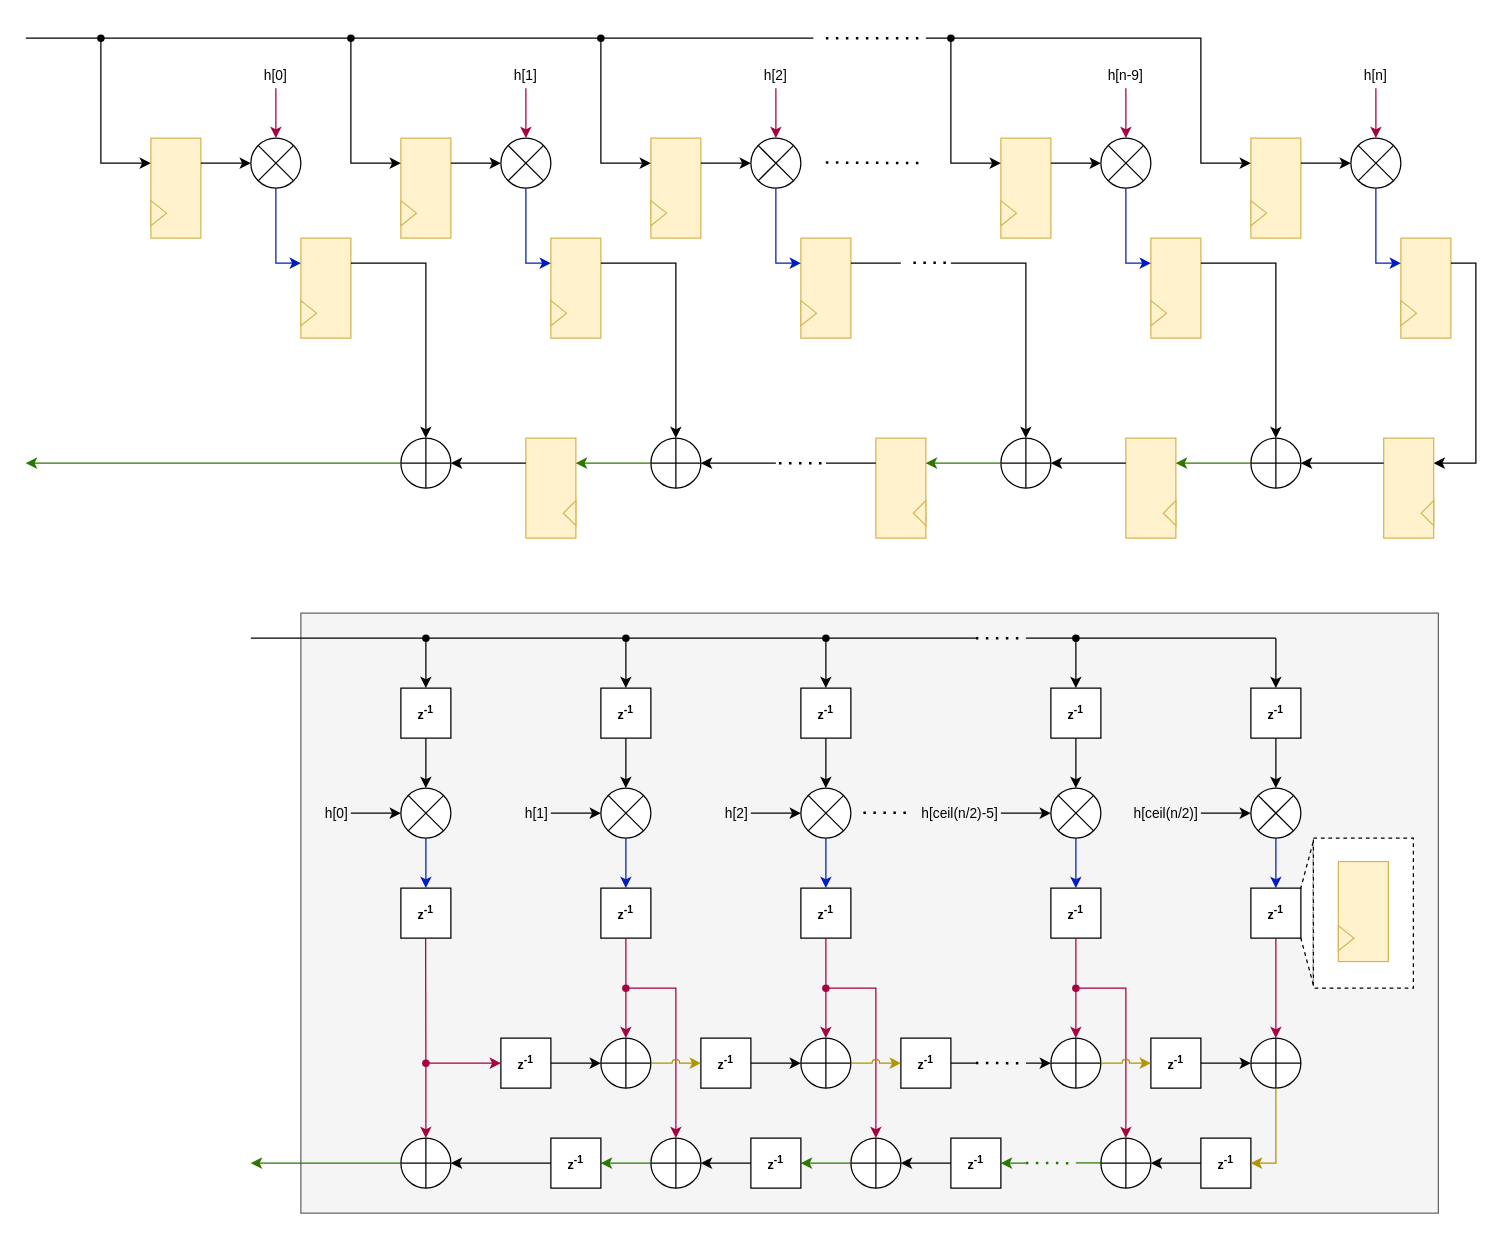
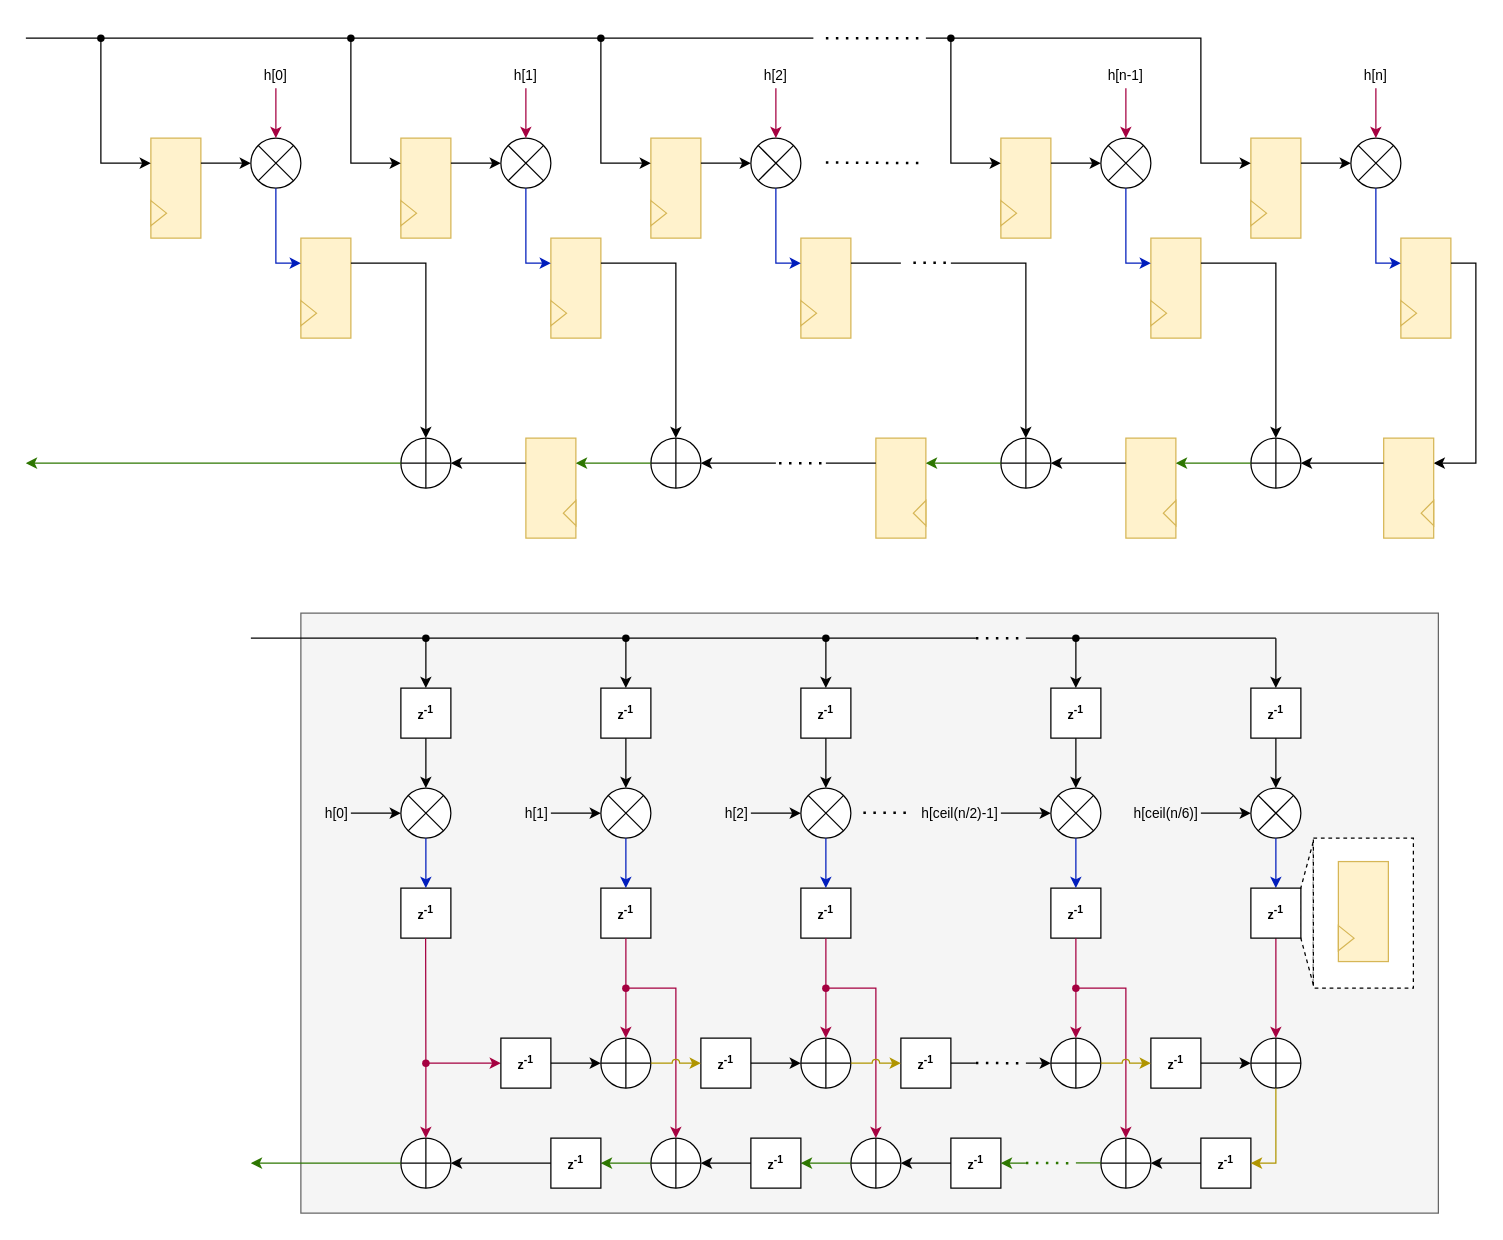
(1126, 76) -> (1126, 76)
(949, 813) -> (949, 813)
(1156, 813) -> (1156, 813)
